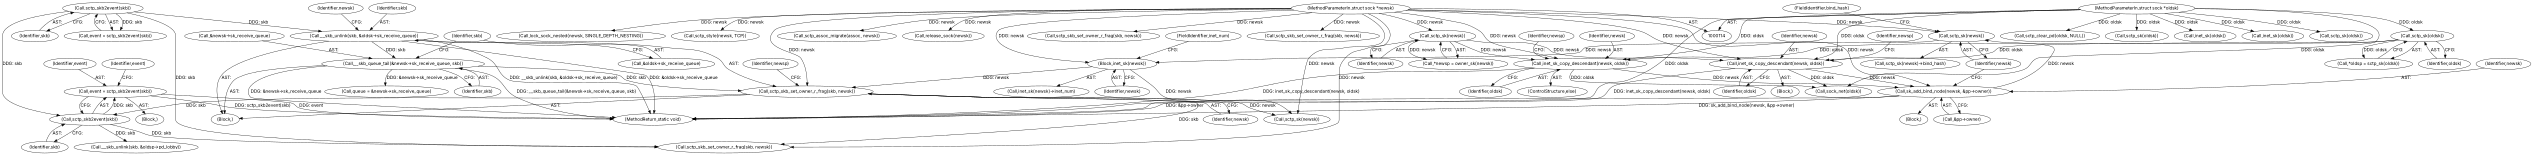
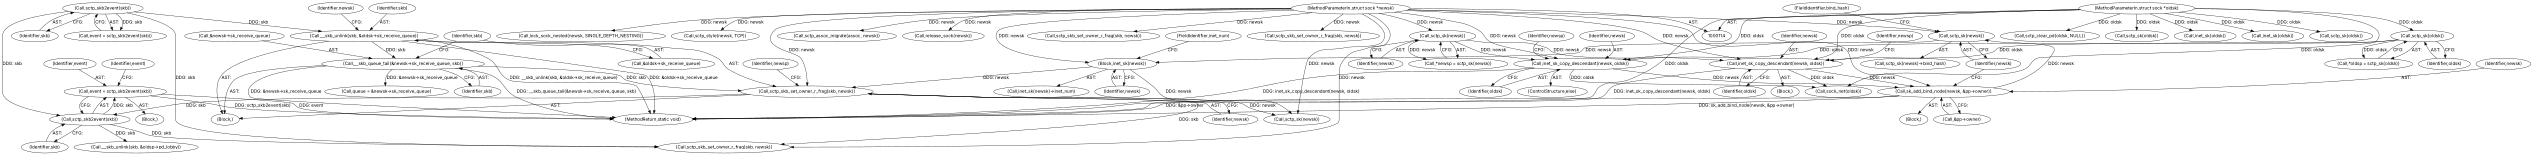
(1458, 64) -> (1458, 64)
